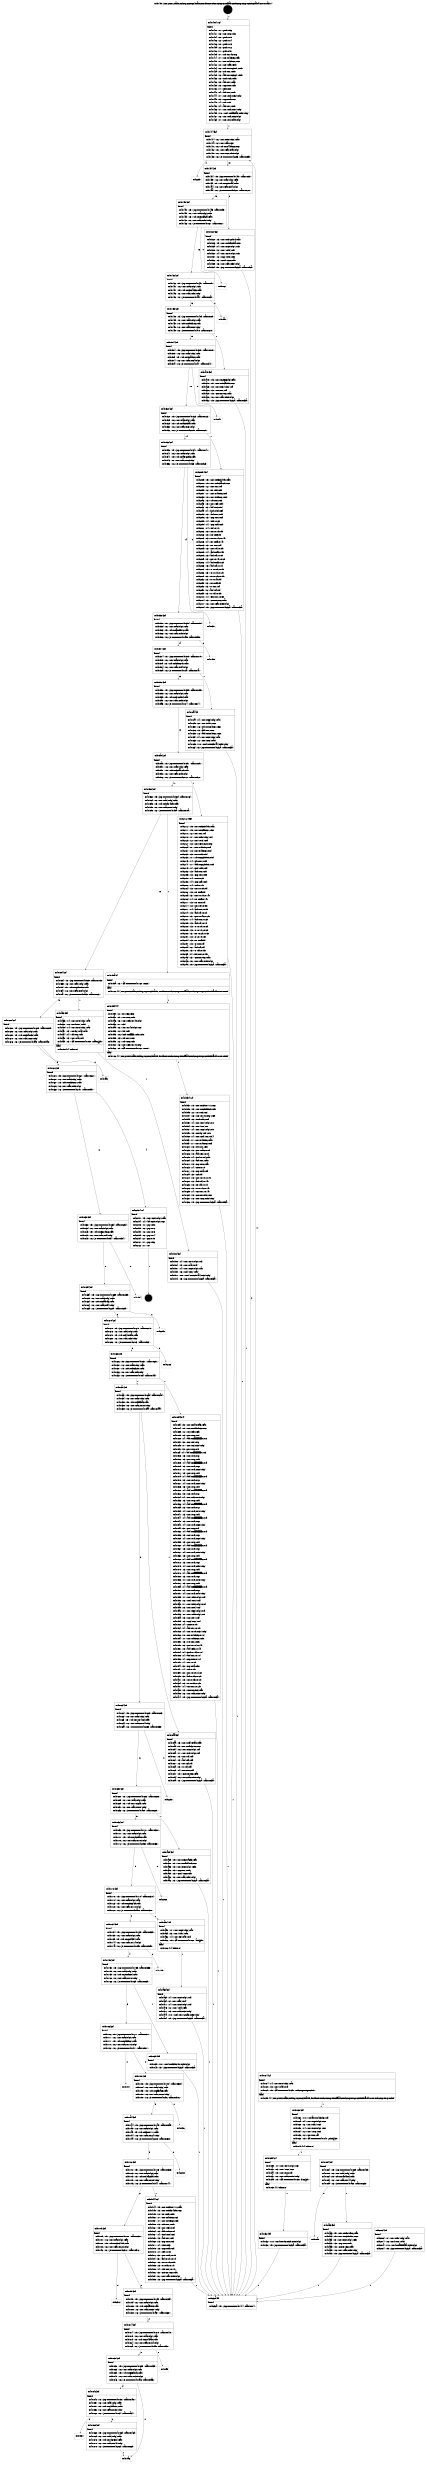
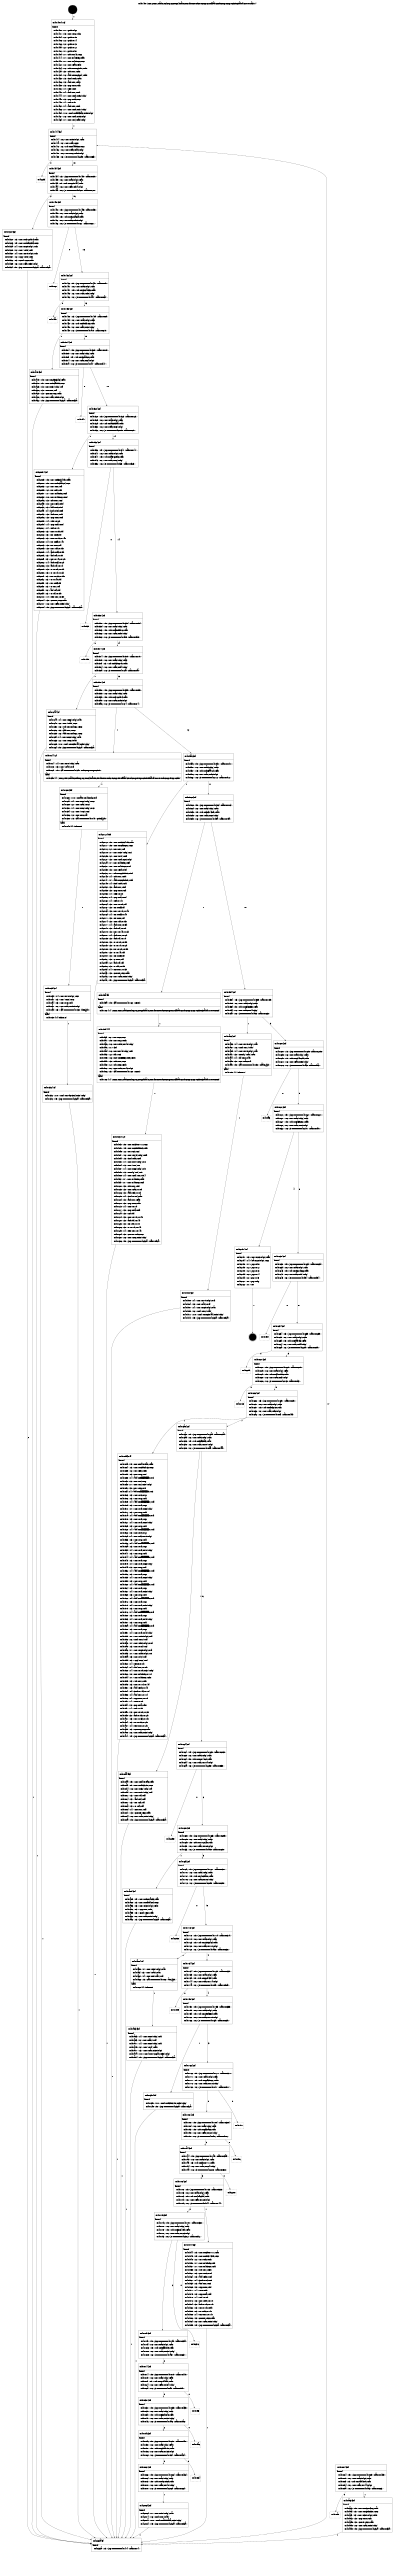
none -> (115, 730)
(122, 2452) -> (163, 2497)
